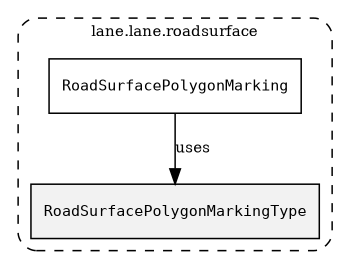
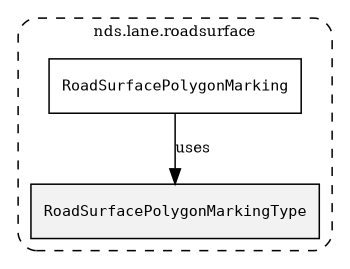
(175, 32) -> (175, 32)
